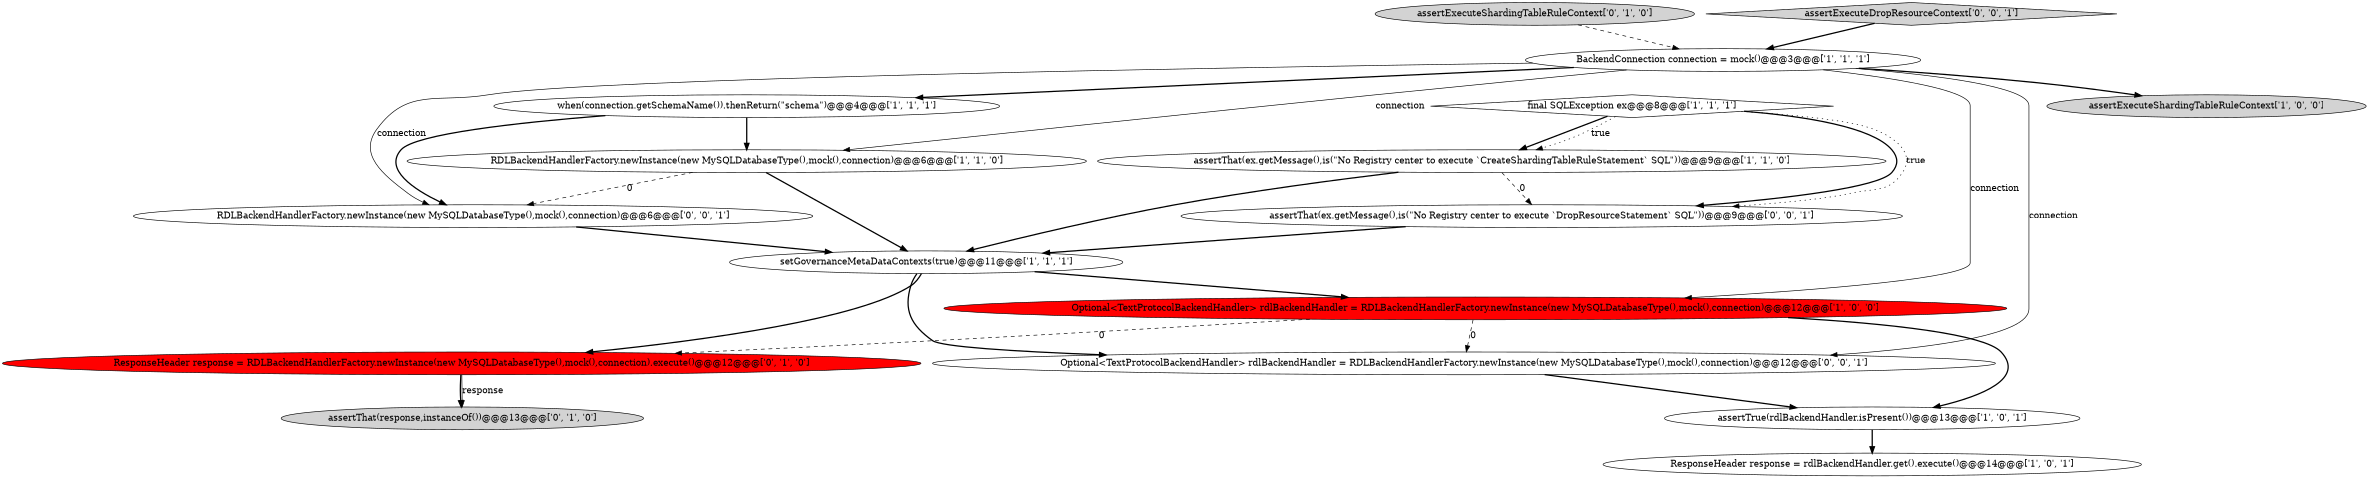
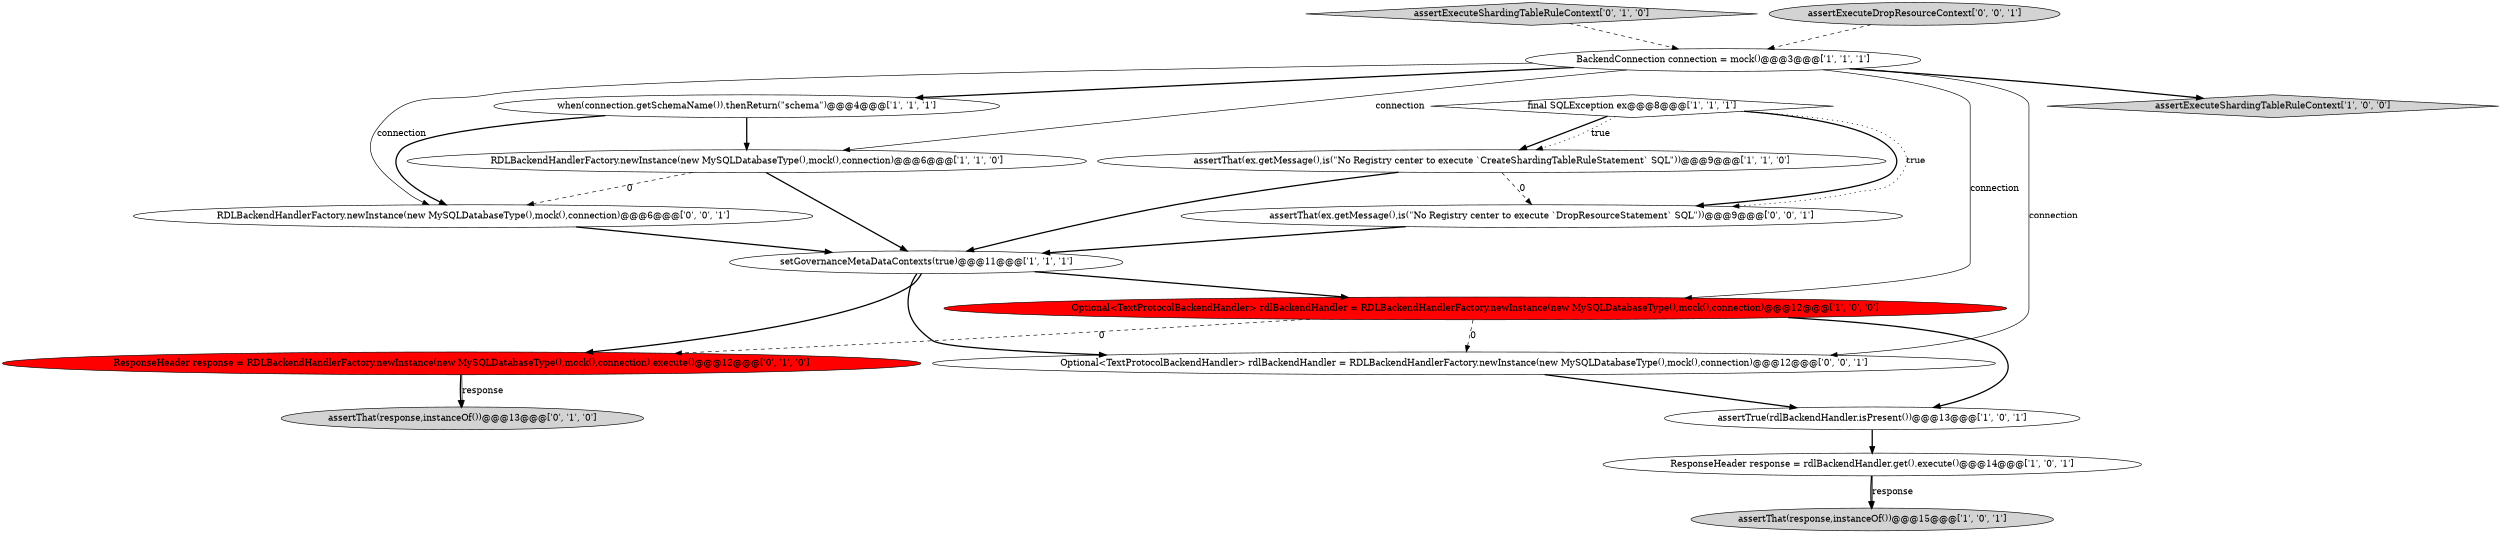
(1535, 14) -> (1532, 14)
(1911, 14) -> (1915, 14)
(1824, 35) -> (1822, 36)
(2206, 106) -> (2273, 106)
none -> (1872, 519)
